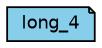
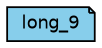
(51, 24) -> (51, 24)
